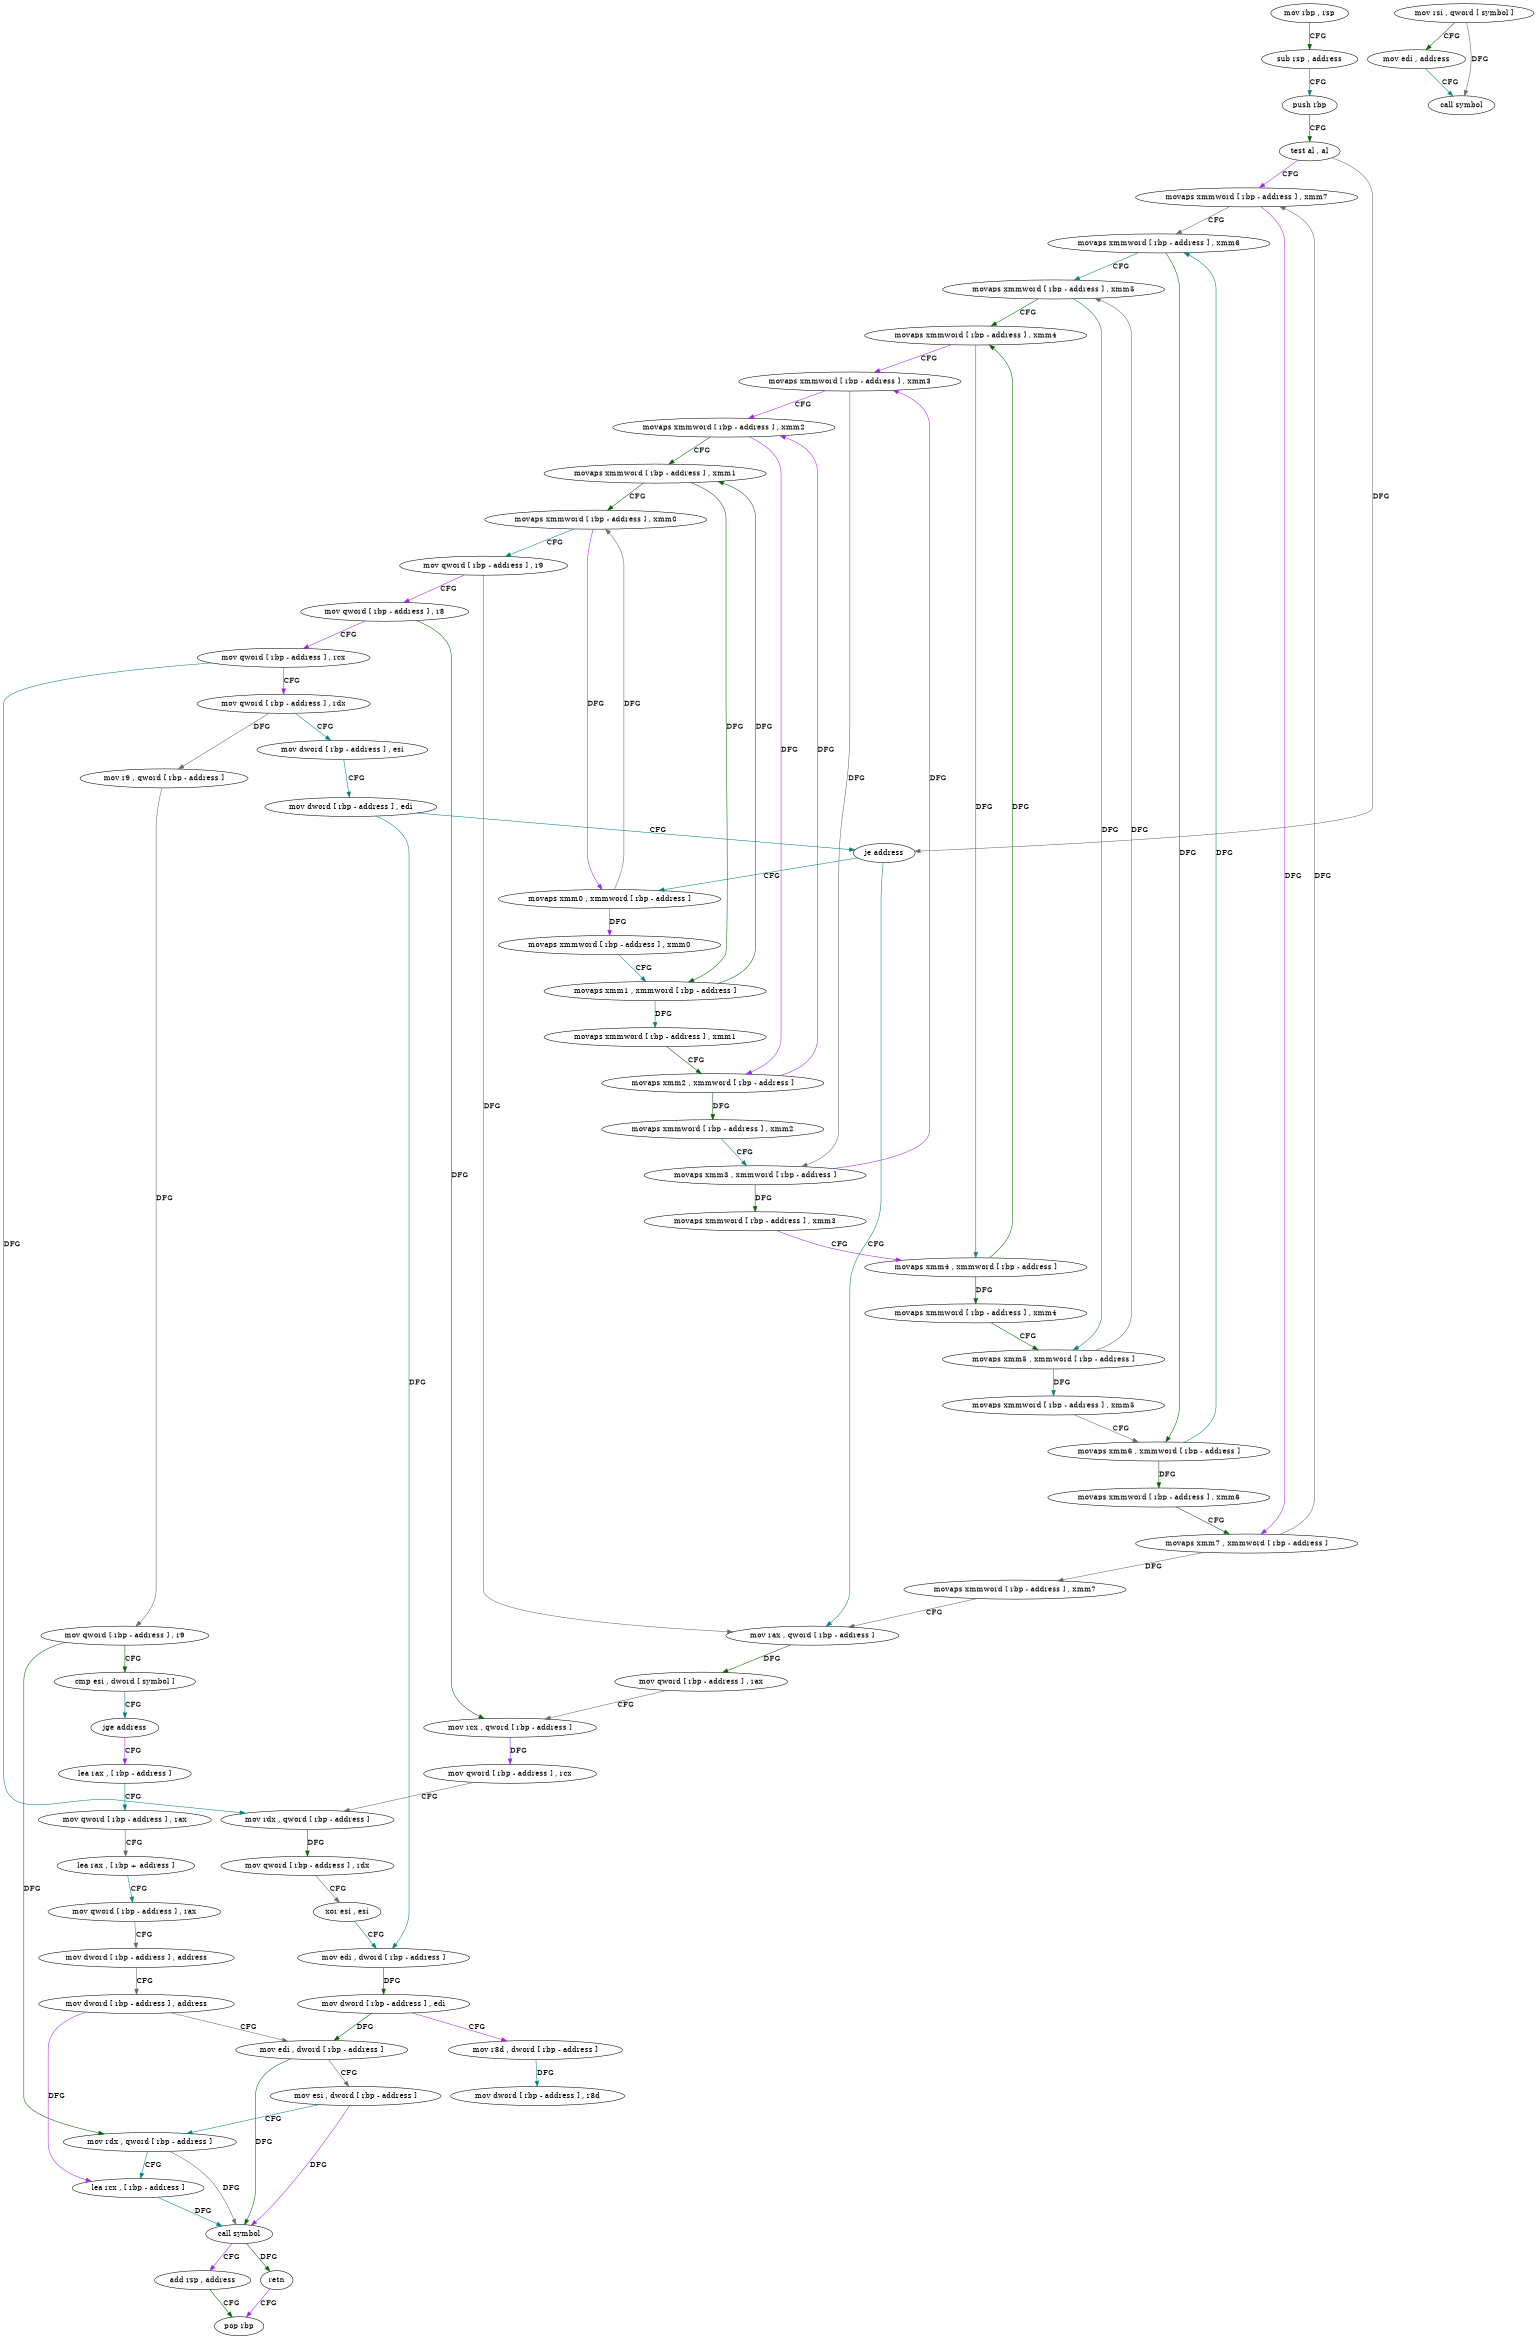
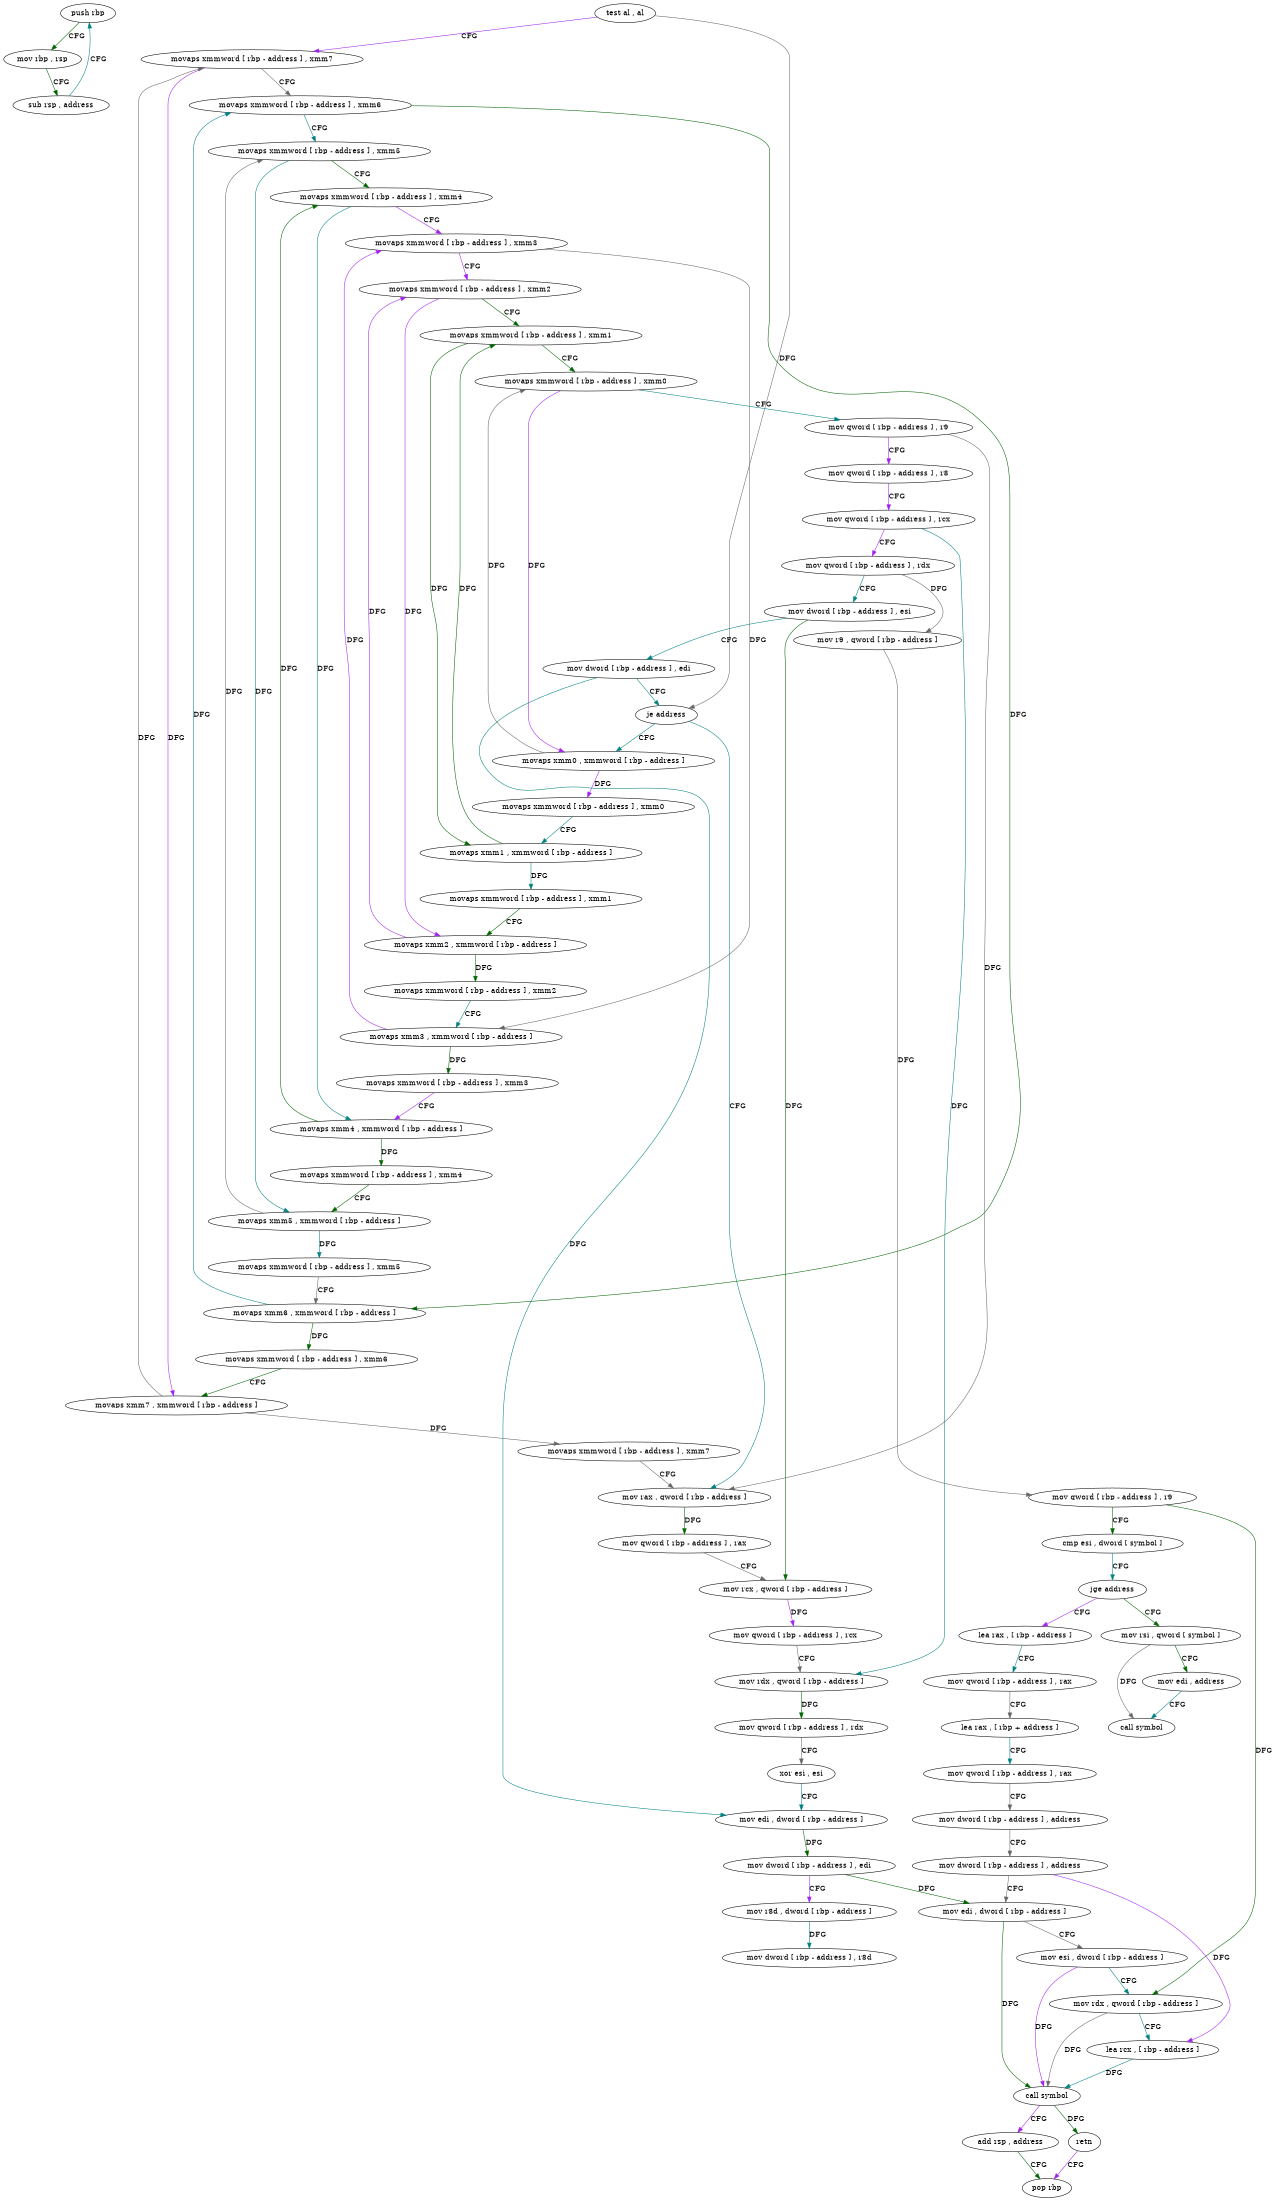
(1310, 126) -> (67, 34)
(451, 1166) -> (785, 1092)
none -> (1139, 1611)
